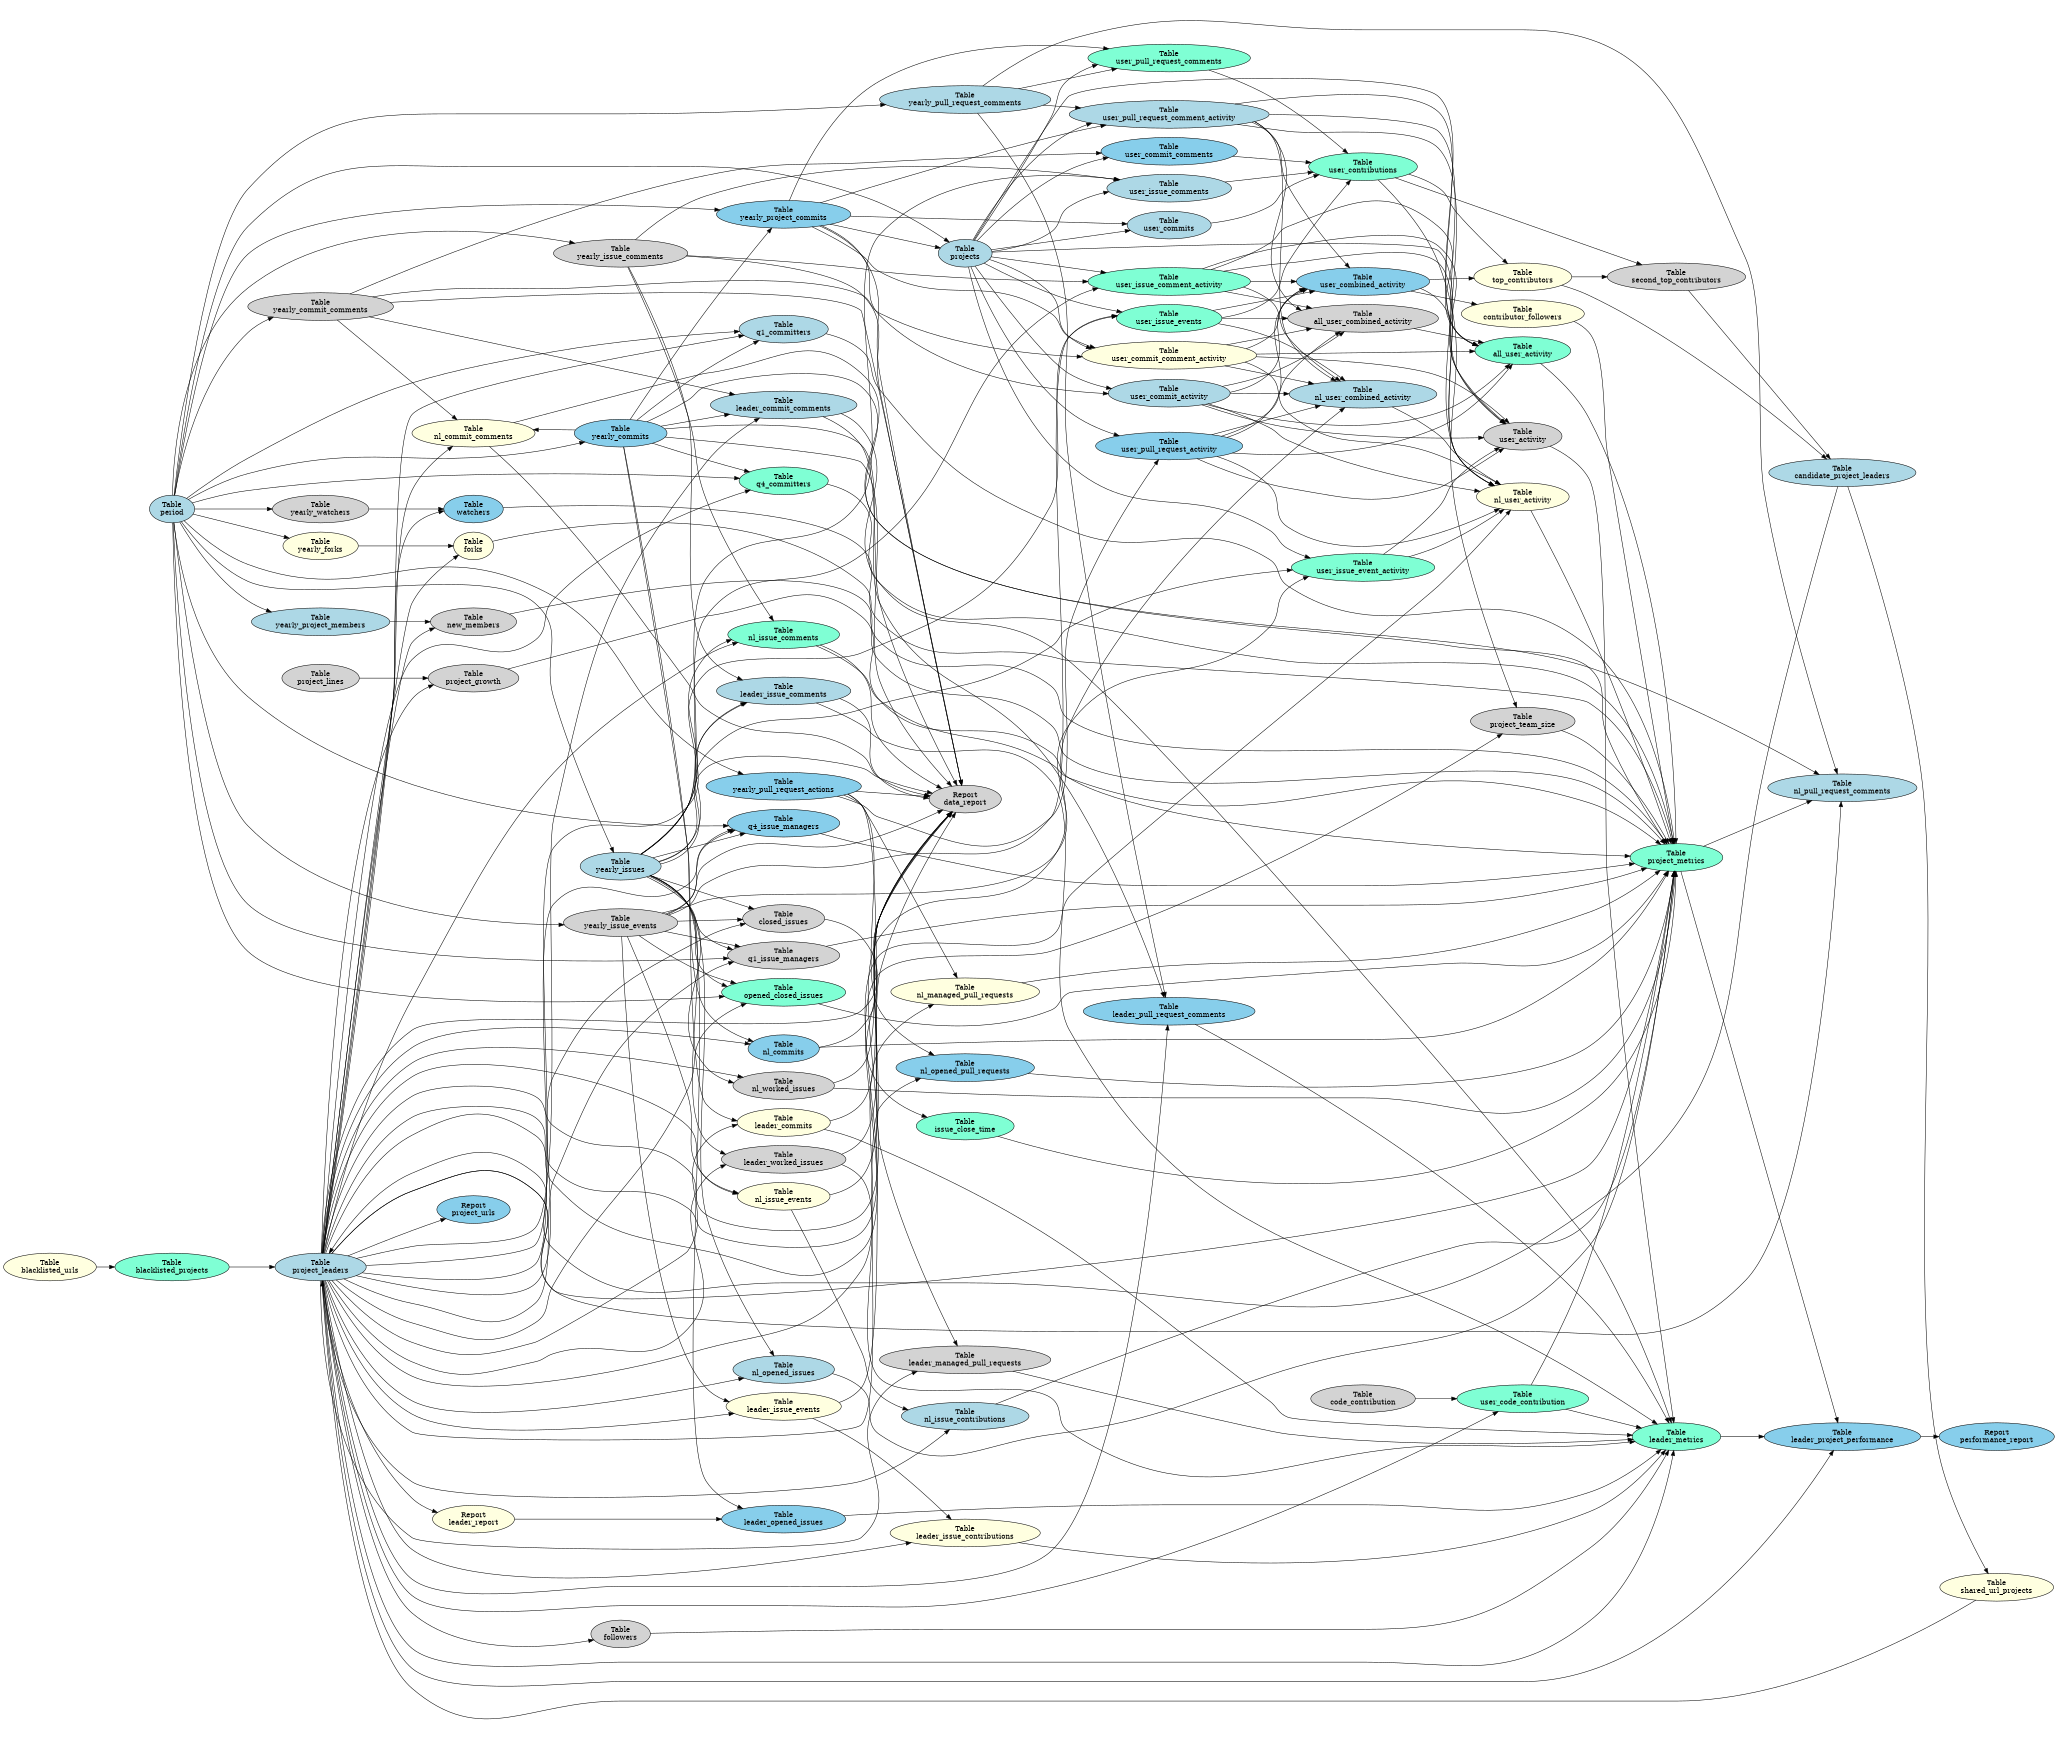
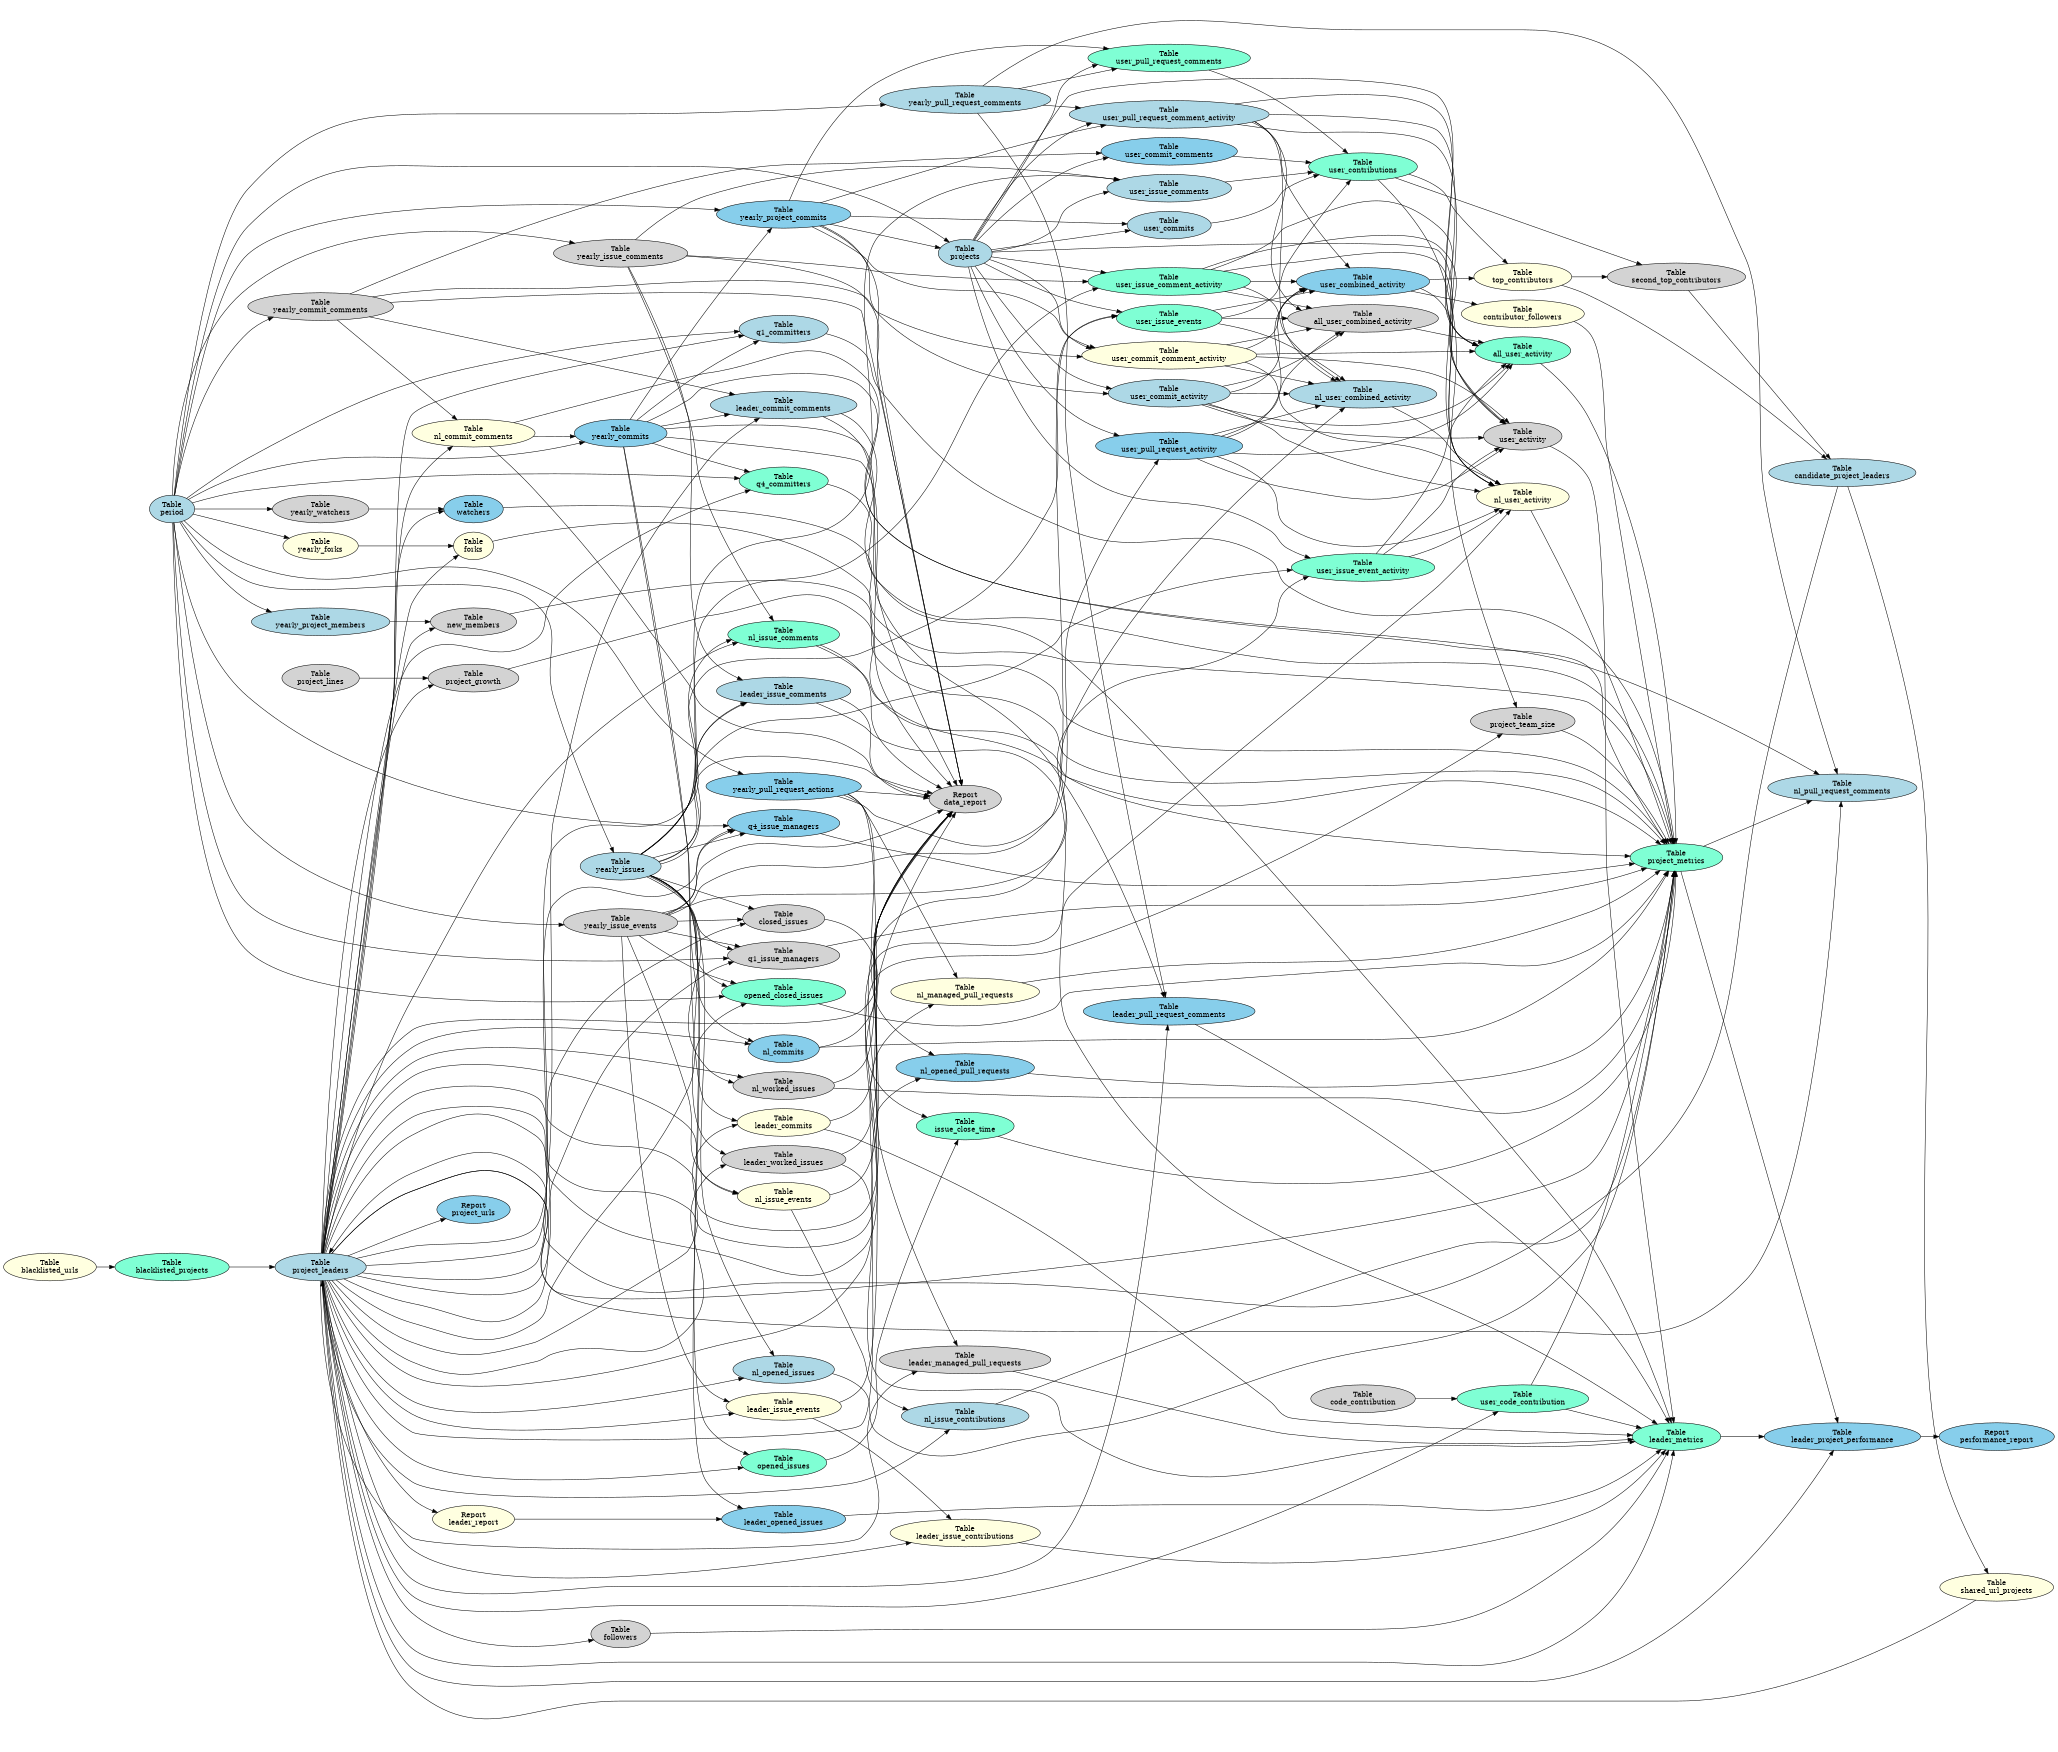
(557, 430) -> (552, 437)
none -> (1442, 461)
none -> (784, 1463)
